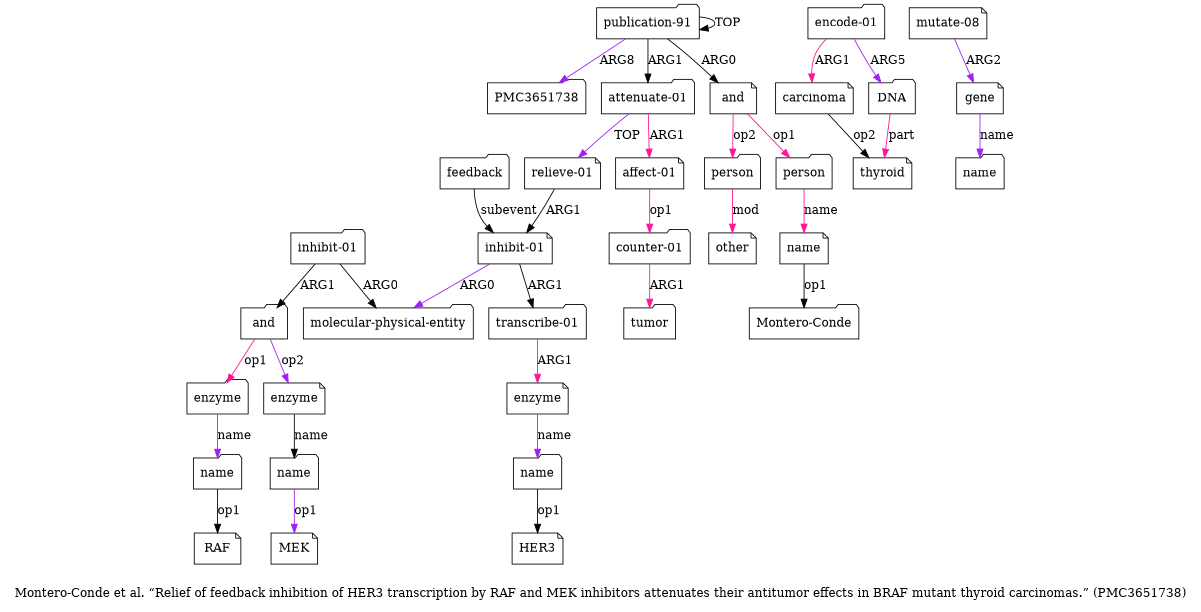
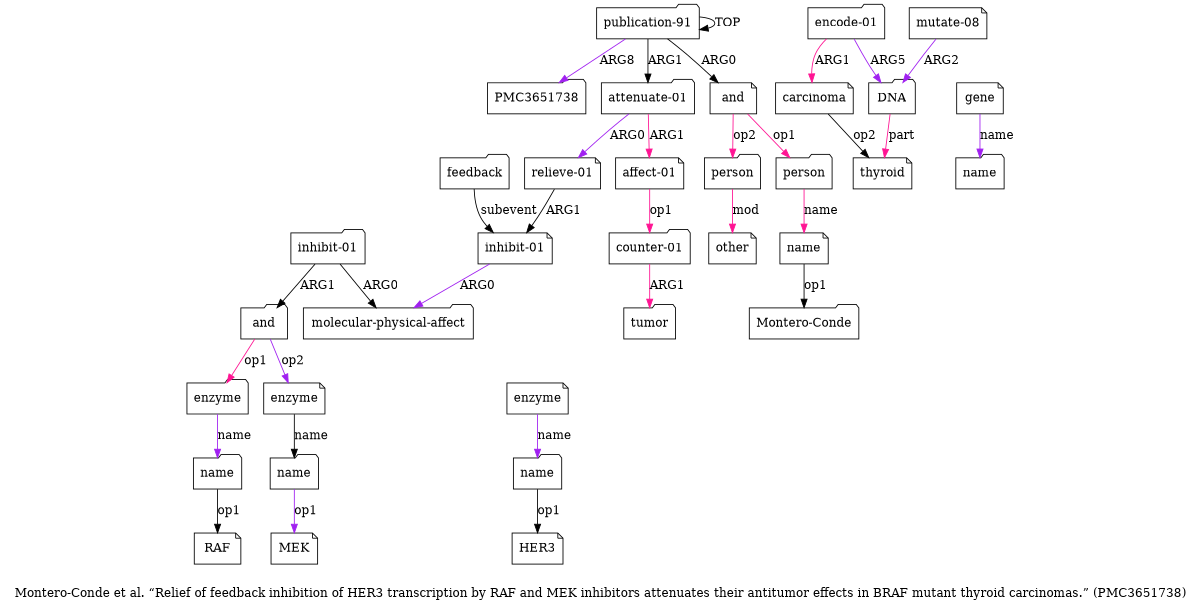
(962, 57) -> (922, 57)
(628, 136) -> (628, 136)
(388, 323) -> (388, 323)
(538, 323) -> none
